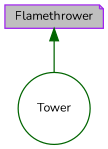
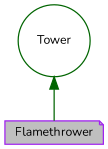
(54, 57) -> (54, 105)
